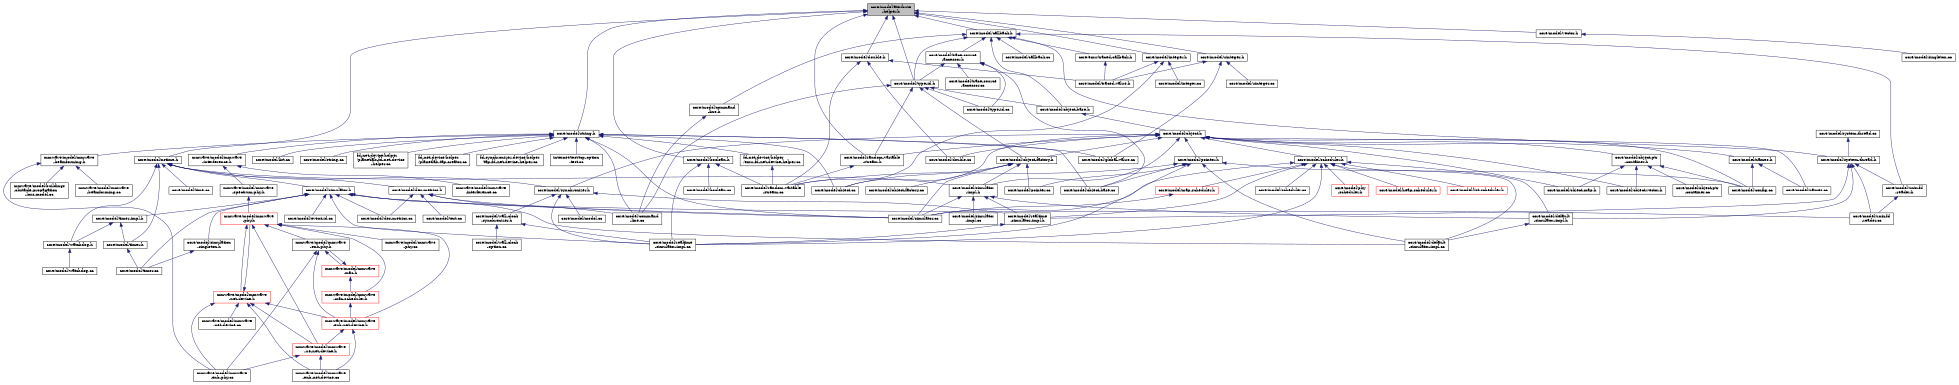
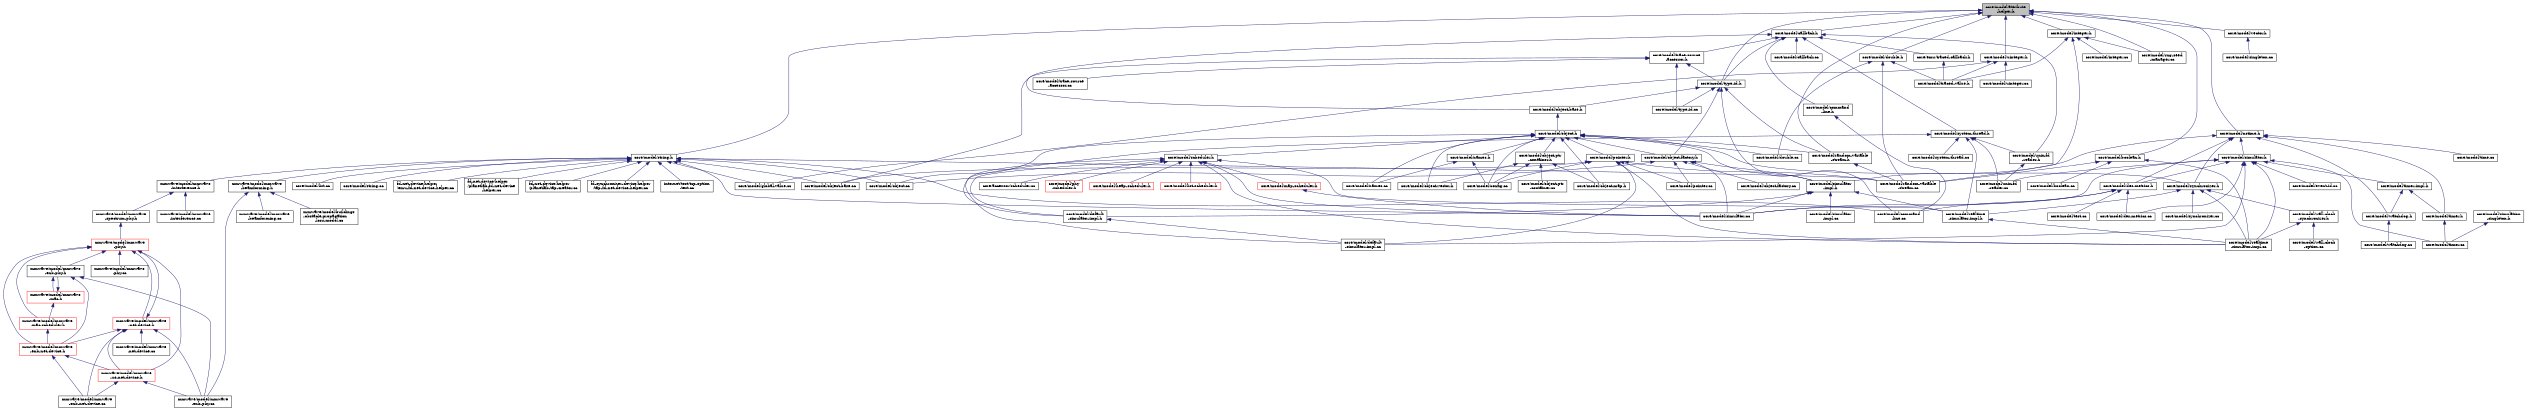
none -> (2162, 58)
(1848, 149) -> (1950, 147)
(773, 179) -> (1010, 163)
(1282, 190) -> (1009, 186)
(247, 205) -> (2184, 172)
(582, 219) -> (2192, 217)
